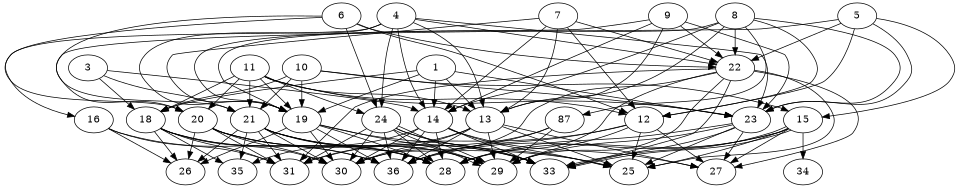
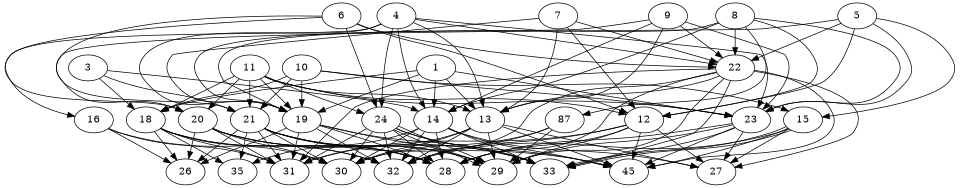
(503, 62) -> none
(646, 80) -> (630, 93)
(319, 143) -> (297, 142)
(628, 146) -> (548, 145)
(394, 172) -> (394, 172)
(629, 172) -> (629, 172)
(803, 172) -> none
